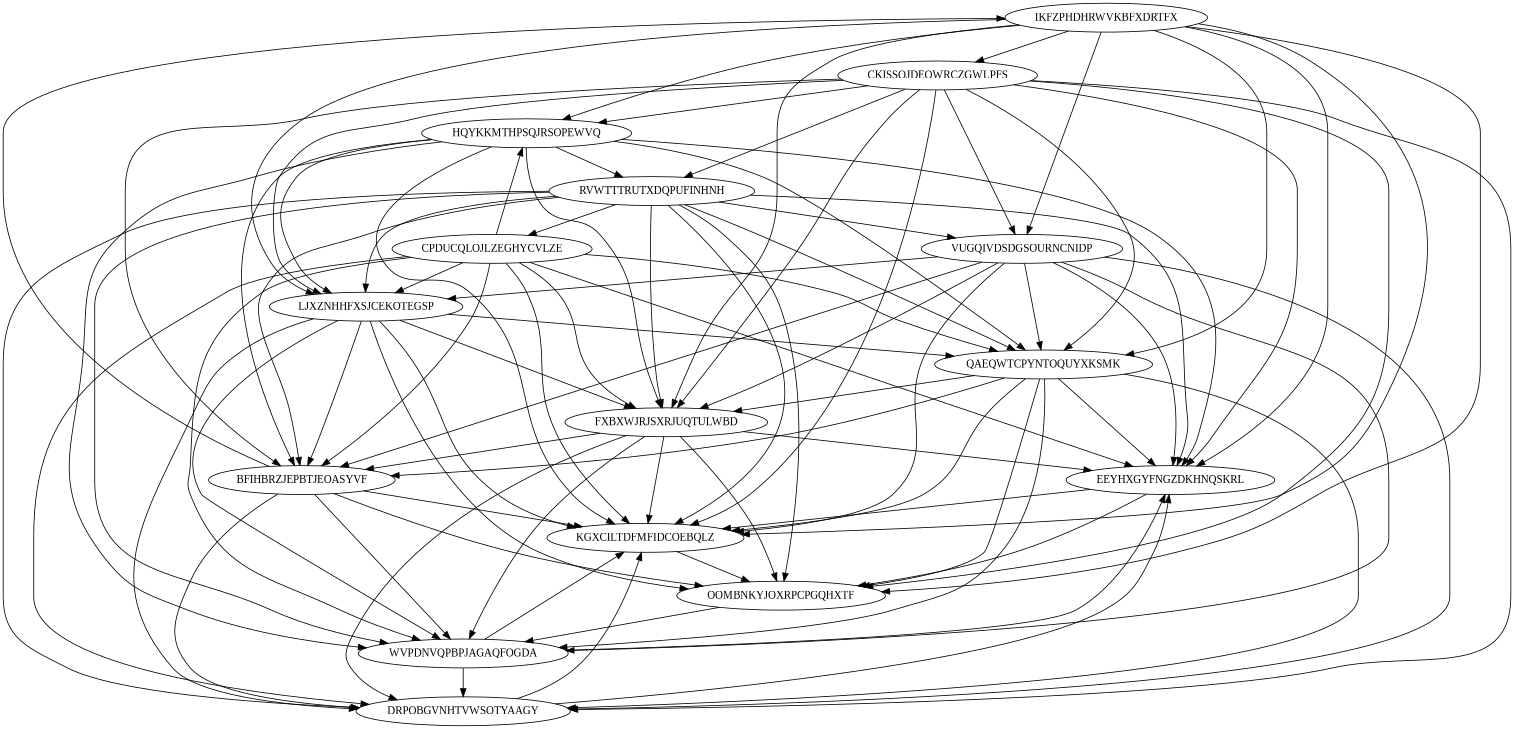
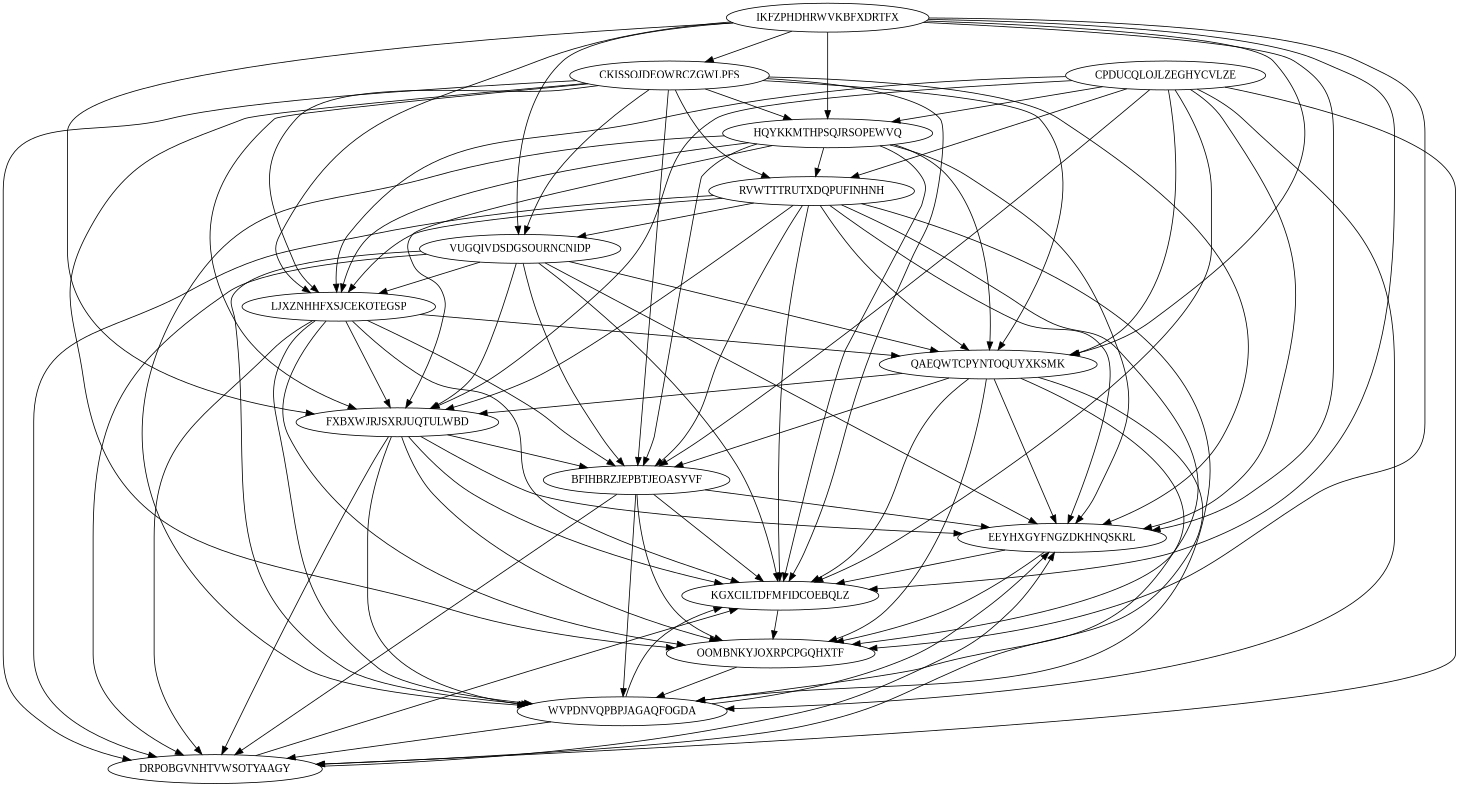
(259, 52) -> (843, 508)
(580, 217) -> (993, 132)
